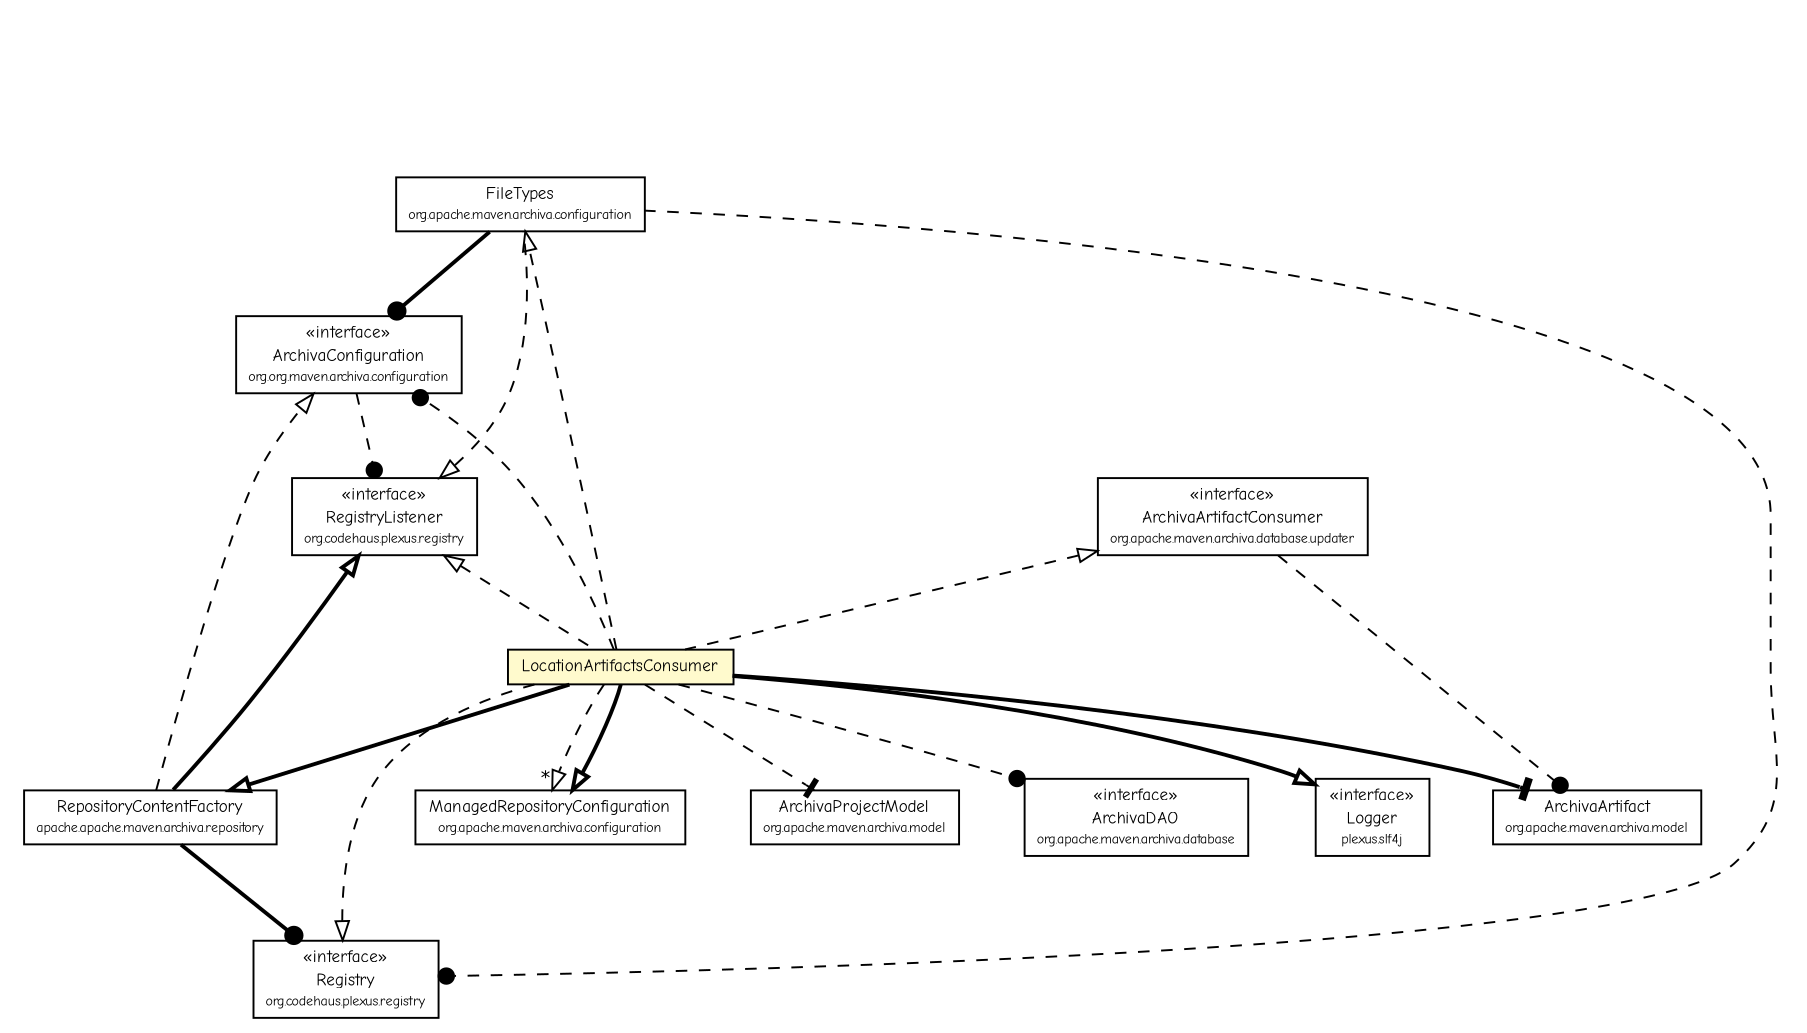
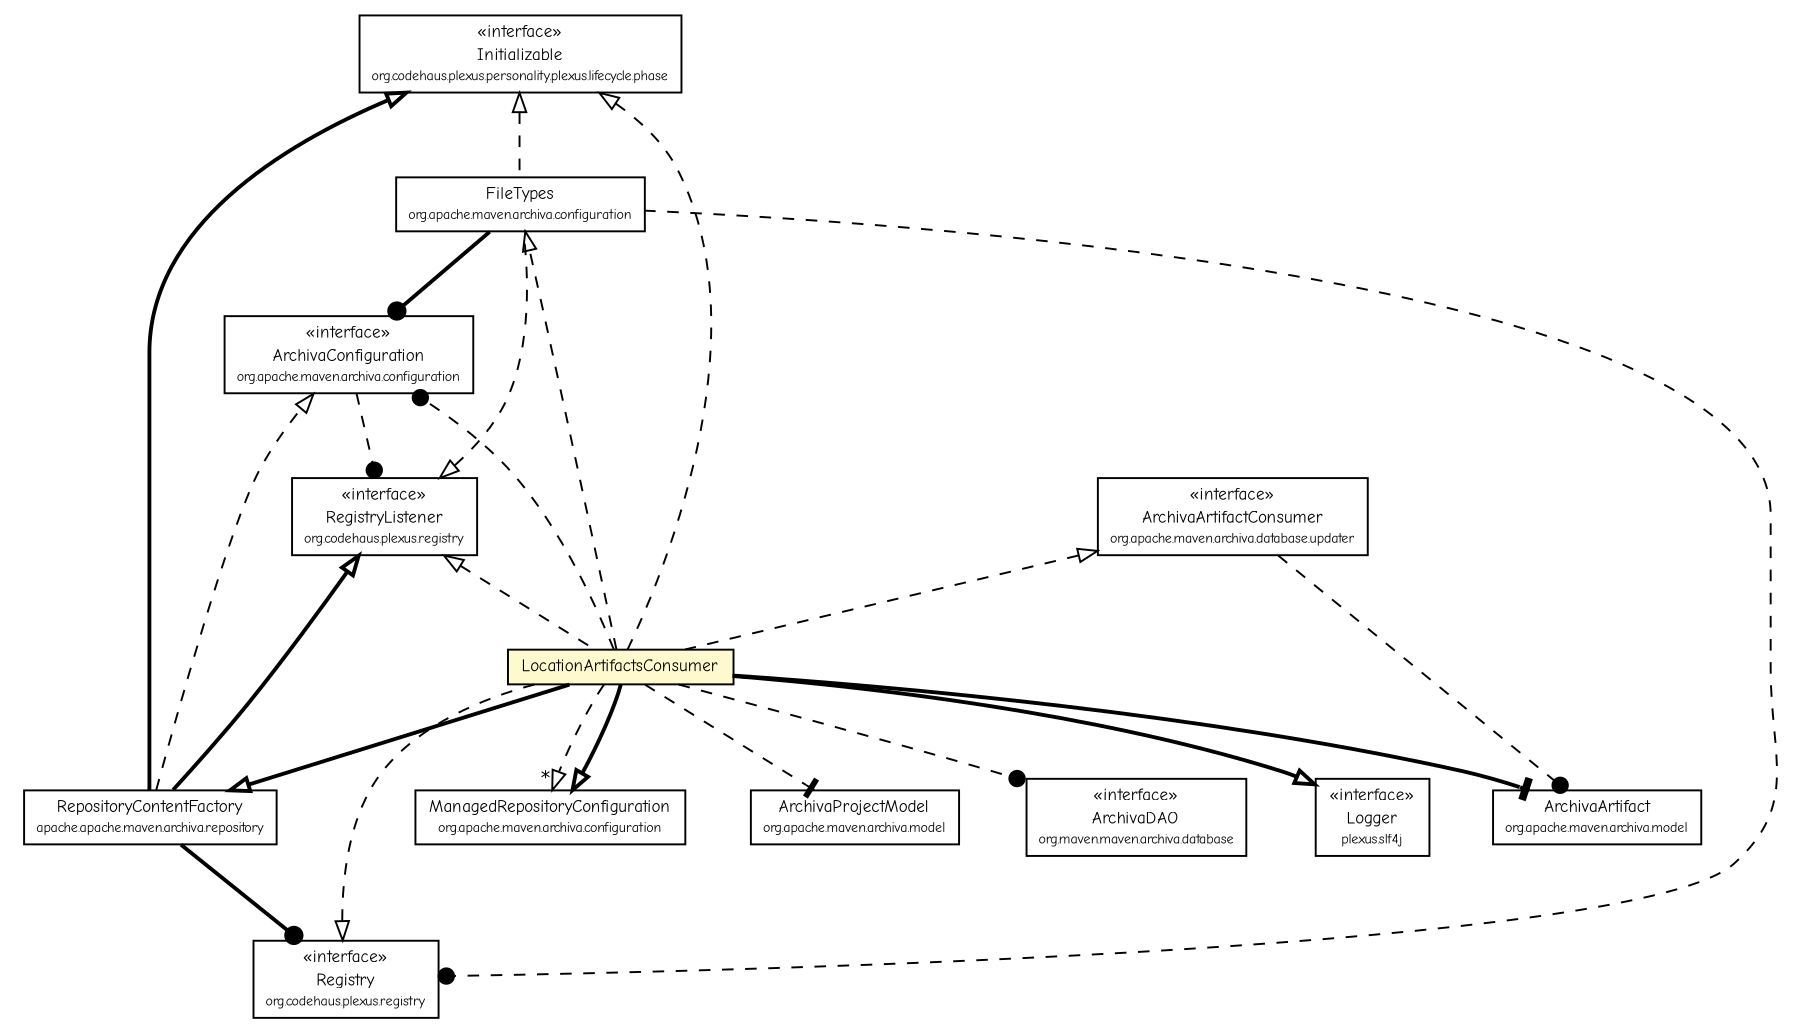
none -> (520, 54)
(349, 377) -> (349, 377)
(1136, 840) -> (1136, 840)
